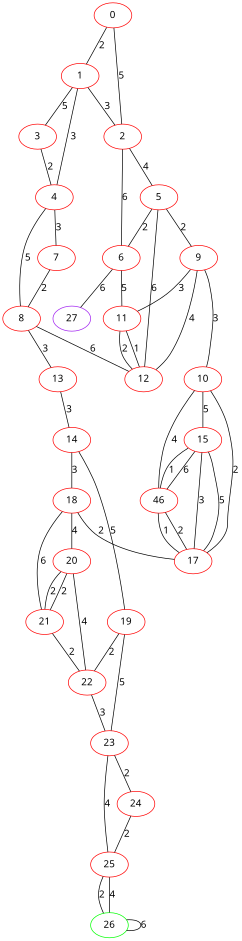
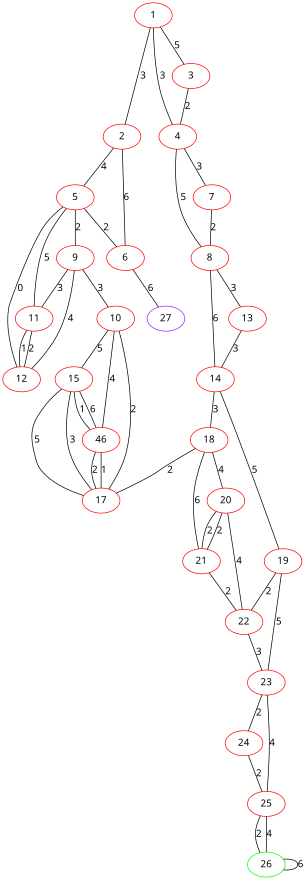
(113, 15) -> none
(122, 288) -> (41, 254)
(154, 288) -> (21, 288)
(83, 349) -> (213, 319)
